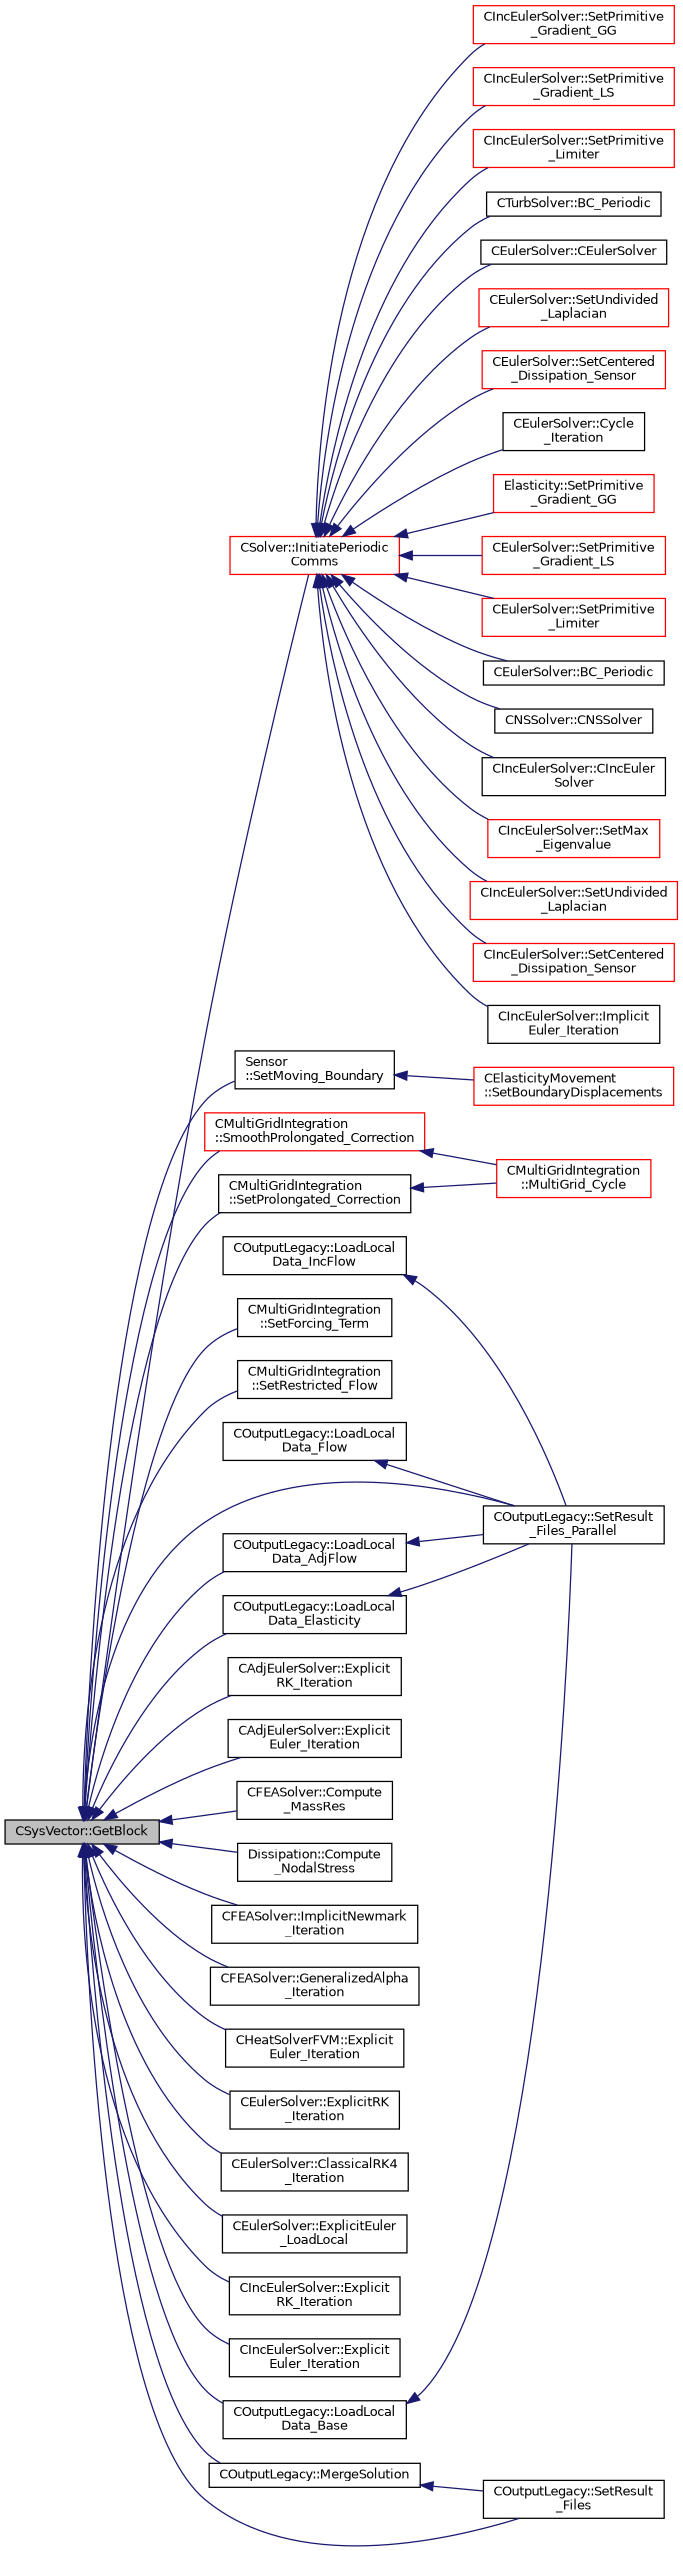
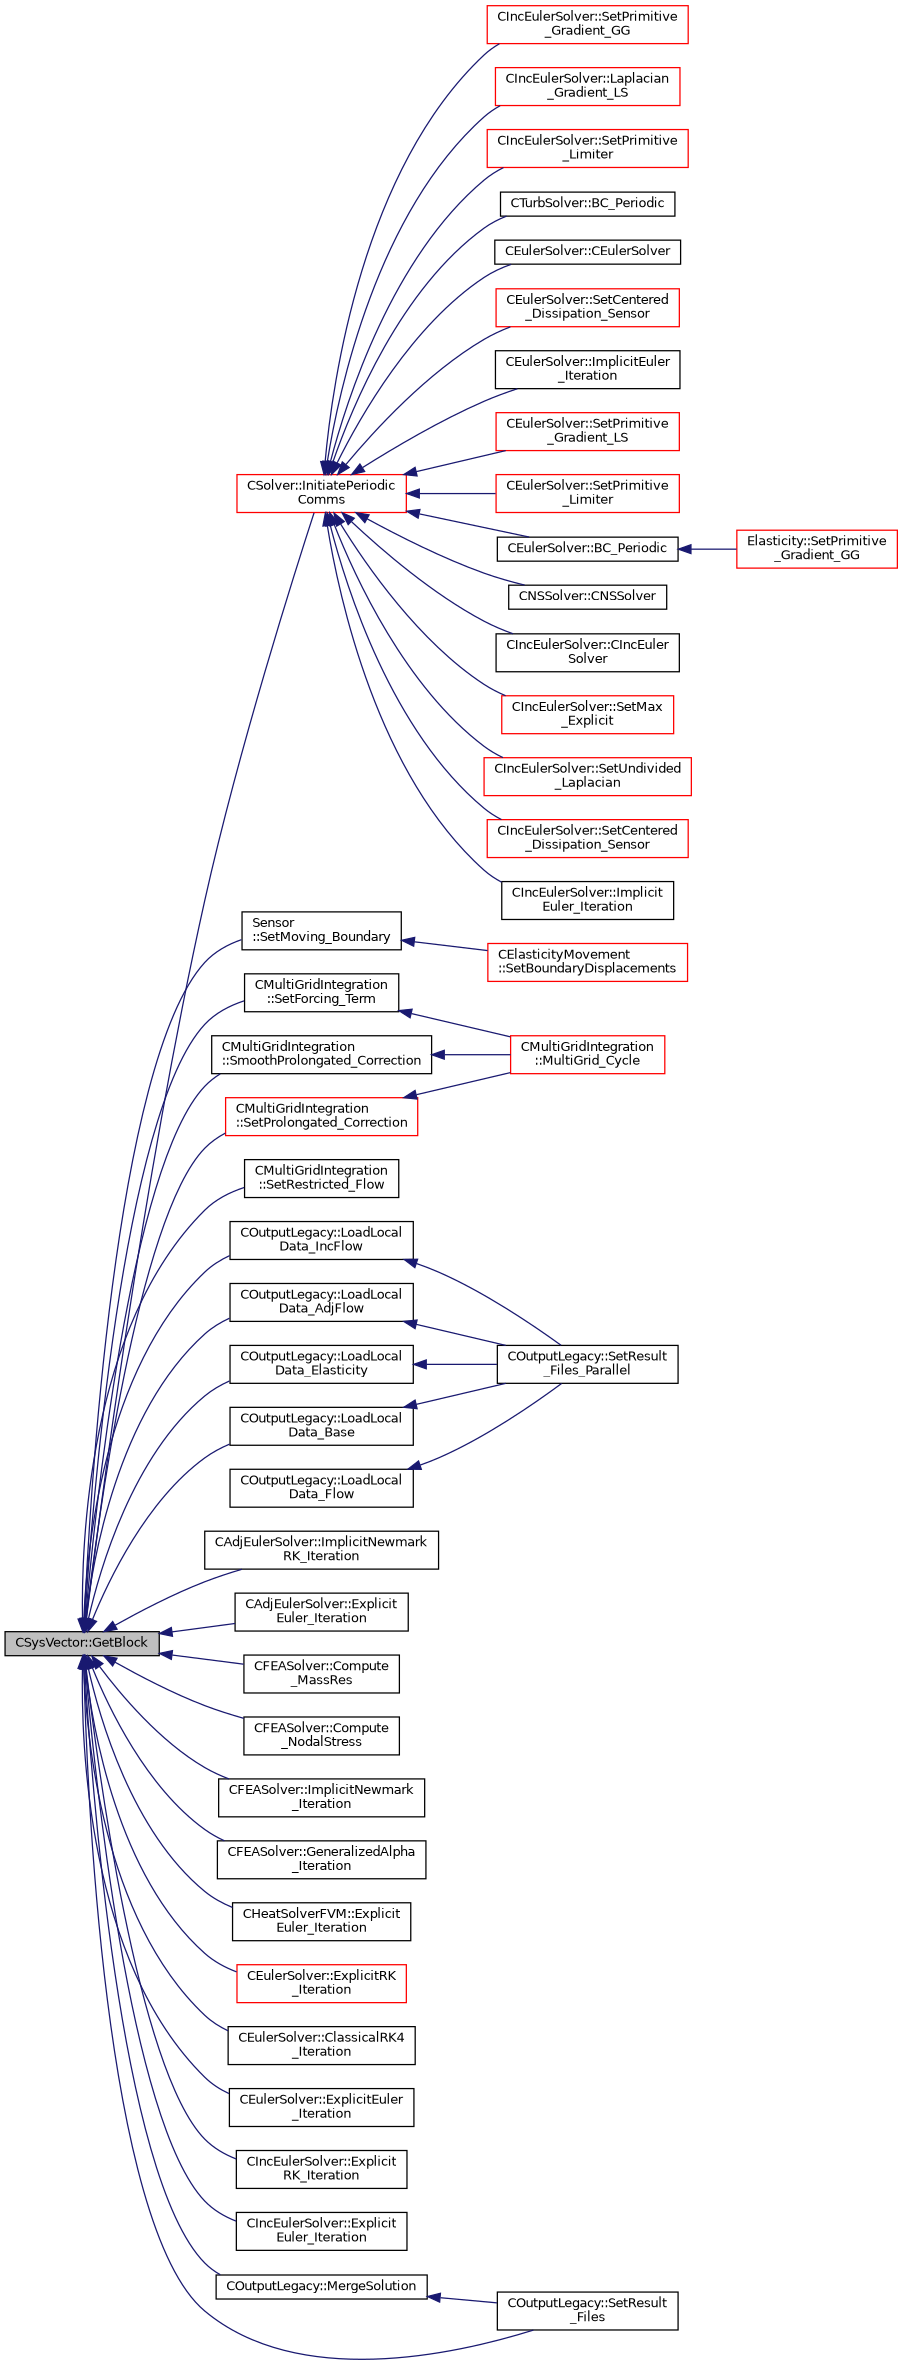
(574, 87) -> (588, 87)
(574, 308) -> none
(574, 432) -> (588, 370)
(451, 523) -> (714, 549)
(574, 839) -> (588, 715)
none -> (461, 1025)
(315, 1132) -> (322, 1055)
(315, 1194) -> (322, 1117)
(205, 1522) -> (129, 1391)
(315, 1677) -> (322, 1550)
(315, 1862) -> (322, 1736)
(315, 2110) -> (322, 1984)
(315, 2234) -> (322, 2107)
